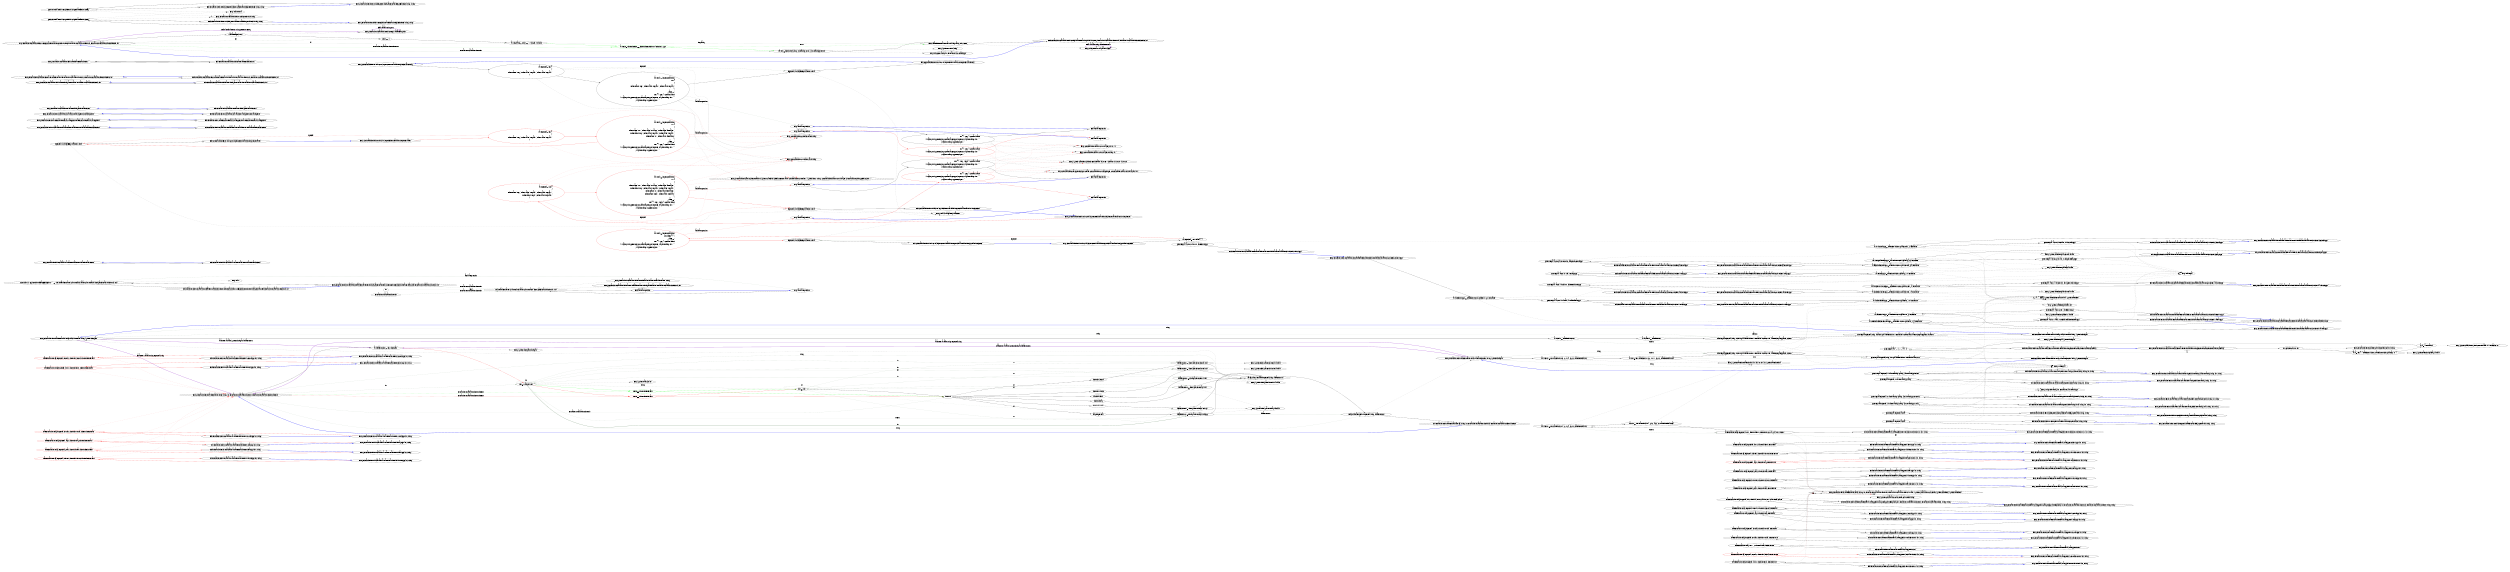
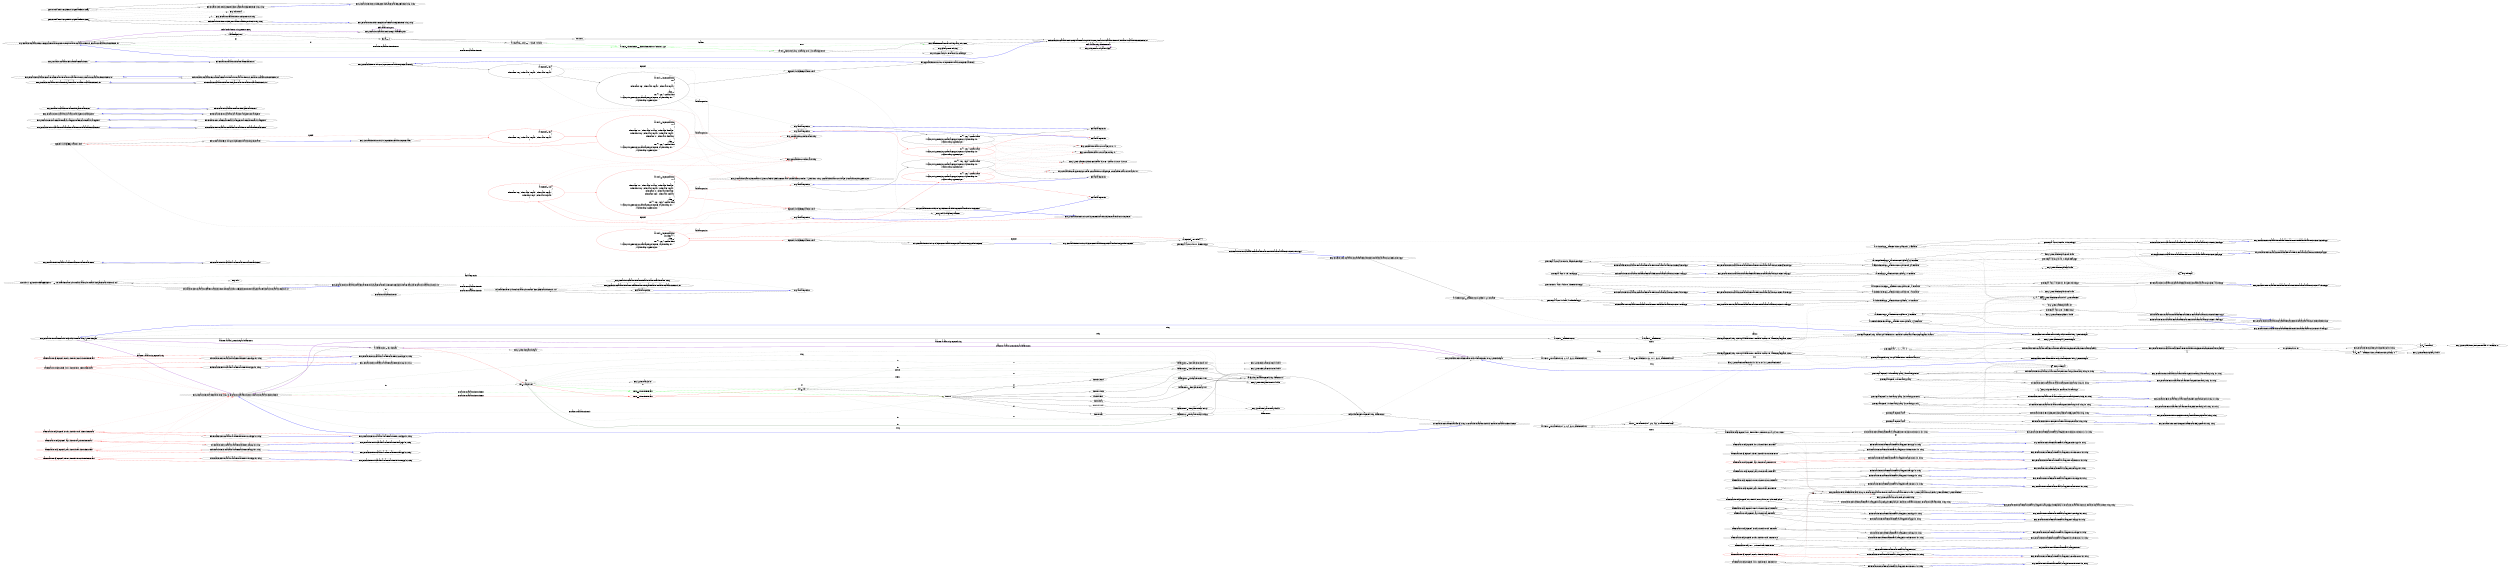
(386, 39) -> (386, 39)
none -> (580, 39)
(701, 43) -> (701, 43)
(948, 49) -> (948, 49)
(153, 61) -> (153, 61)
(1564, 285) -> (1564, 285)
(2060, 320) -> none
(898, 370) -> (898, 370)
(898, 377) -> (898, 377)
(1227, 381) -> (1227, 381)
(643, 385) -> (643, 385)
(1098, 414) -> (1098, 414)
(898, 418) -> (898, 418)
